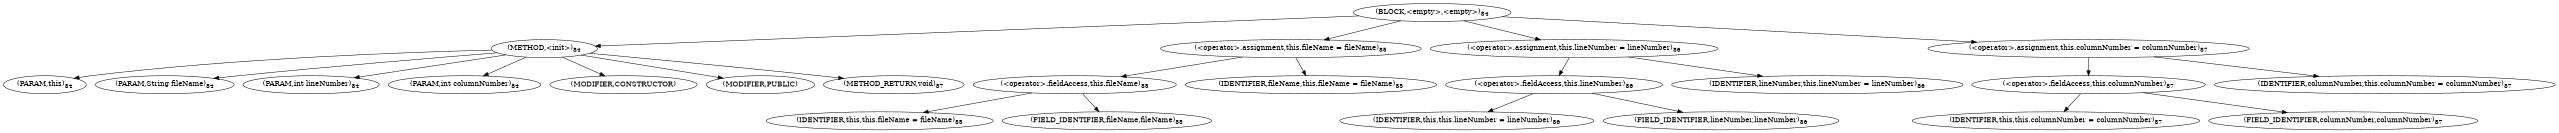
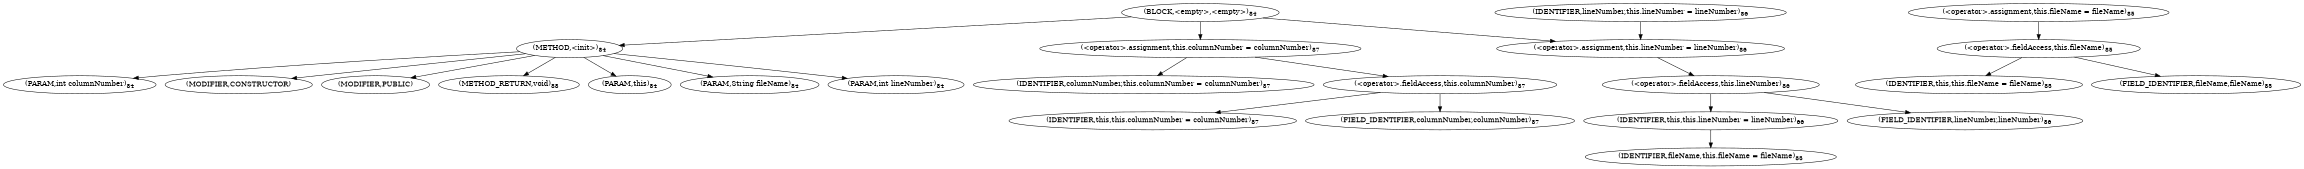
(1365, 30) -> none
(1300, 65) -> (1711, 136)
(1693, 66) -> (1641, 28)
(940, 84) -> (555, 84)
(1557, 120) -> (1801, 120)
